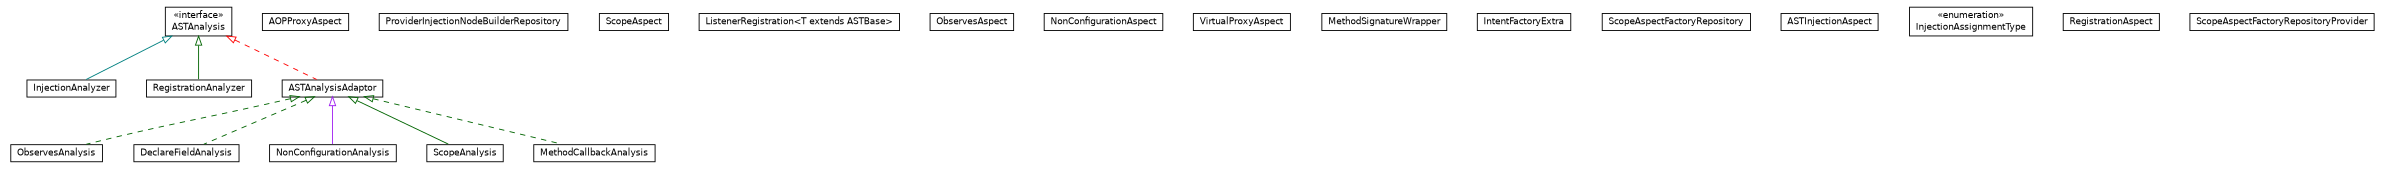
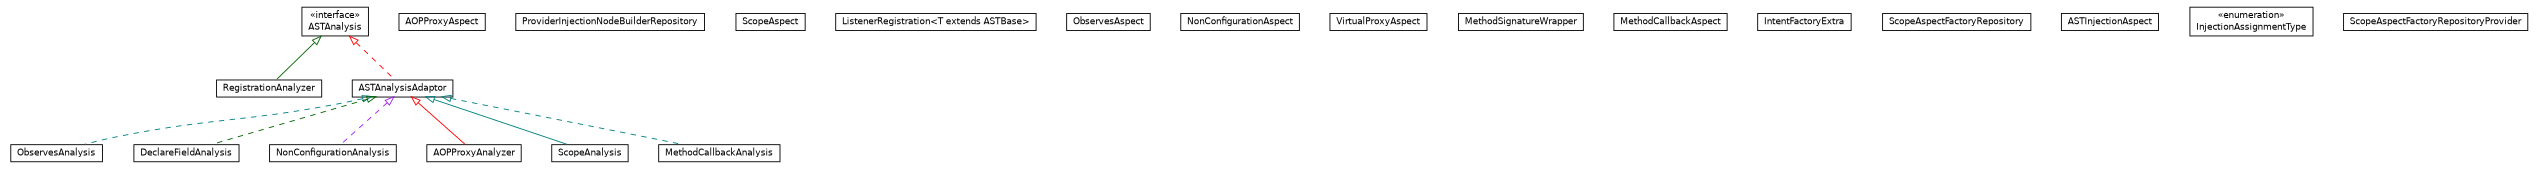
none -> (1671, 22)
(2111, 22) -> none
(71, 88) -> none
(188, 121) -> (224, 120)
(468, 121) -> (566, 121)
(403, 122) -> (500, 122)
(332, 125) -> (364, 123)
none -> (474, 153)
